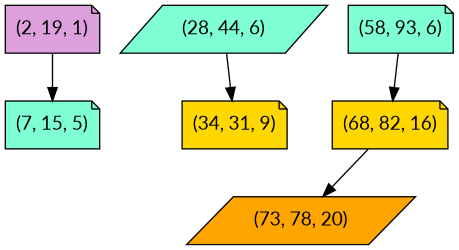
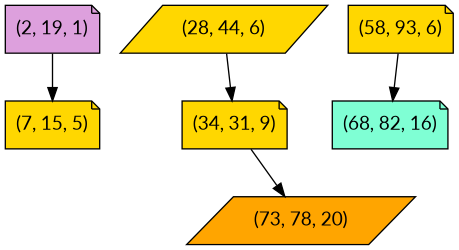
(224, 29) -> (224, 29)
(401, 29) -> (401, 29)
(53, 125) -> (53, 125)
(390, 125) -> (390, 125)
(350, 168) -> (264, 167)
